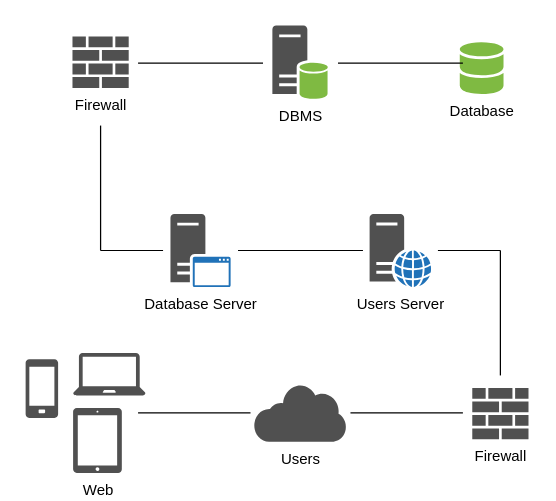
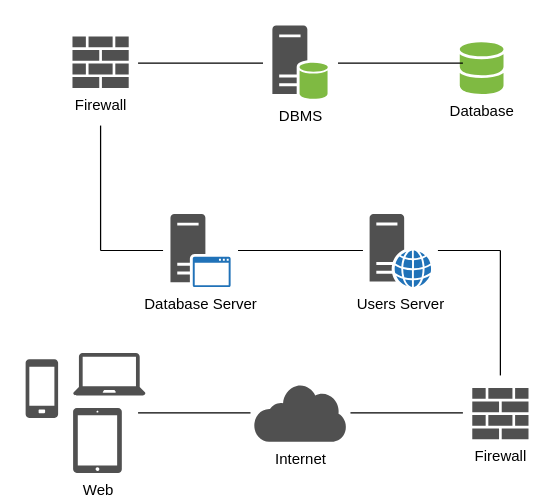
(301, 460) -> (301, 460)
